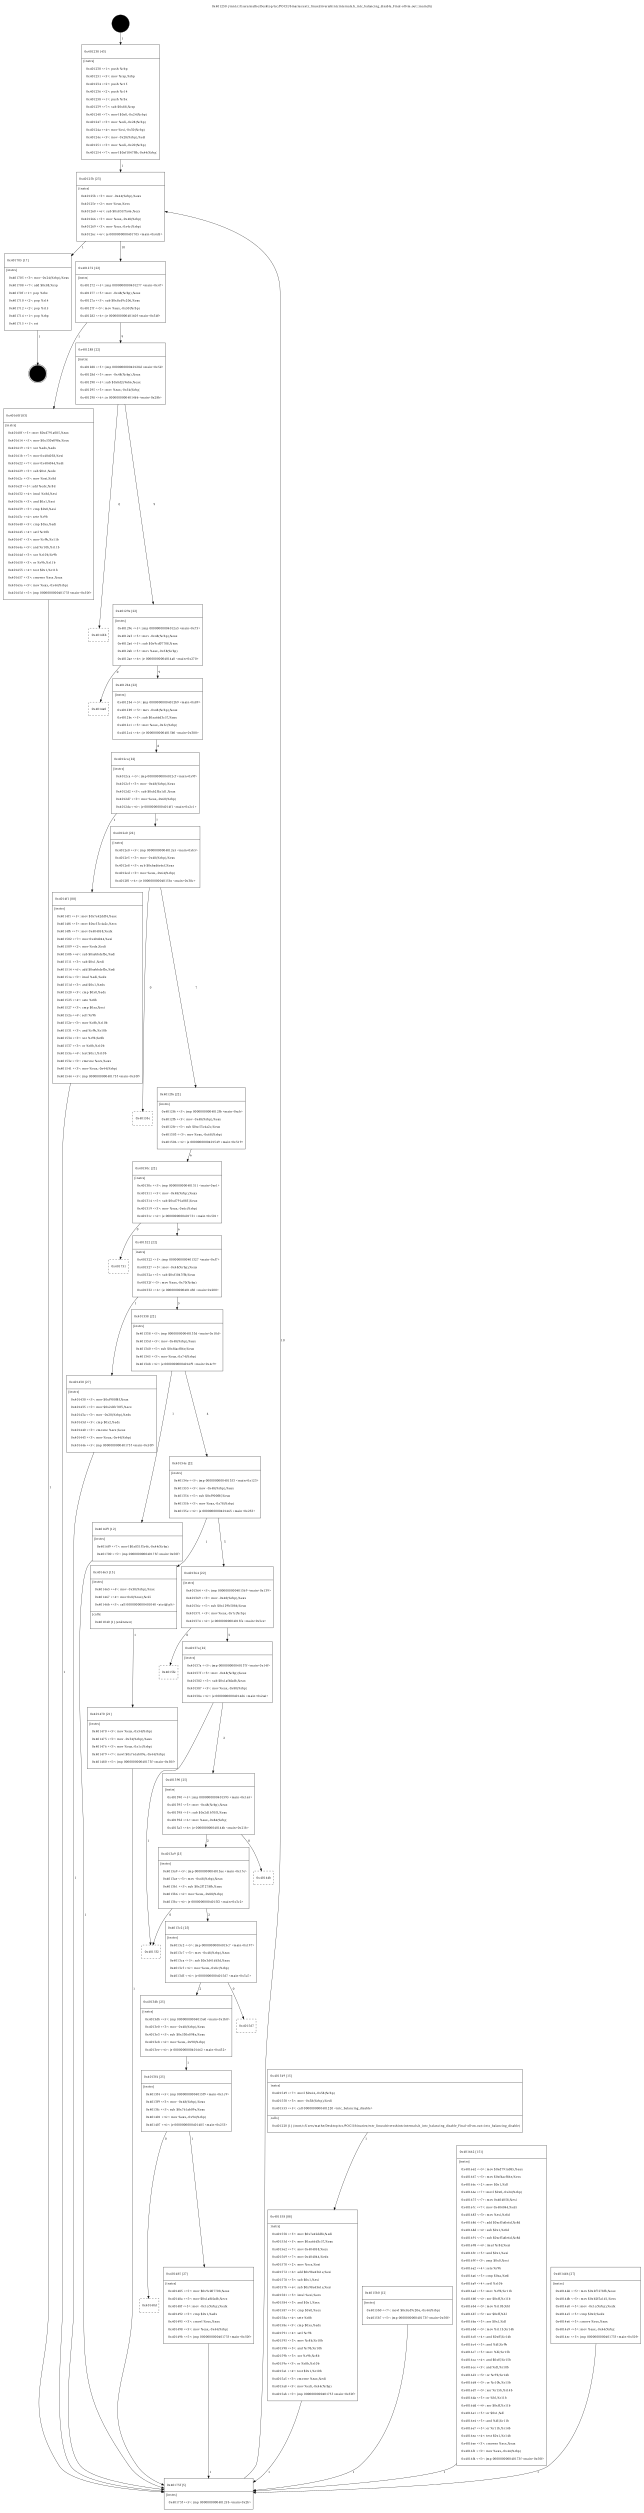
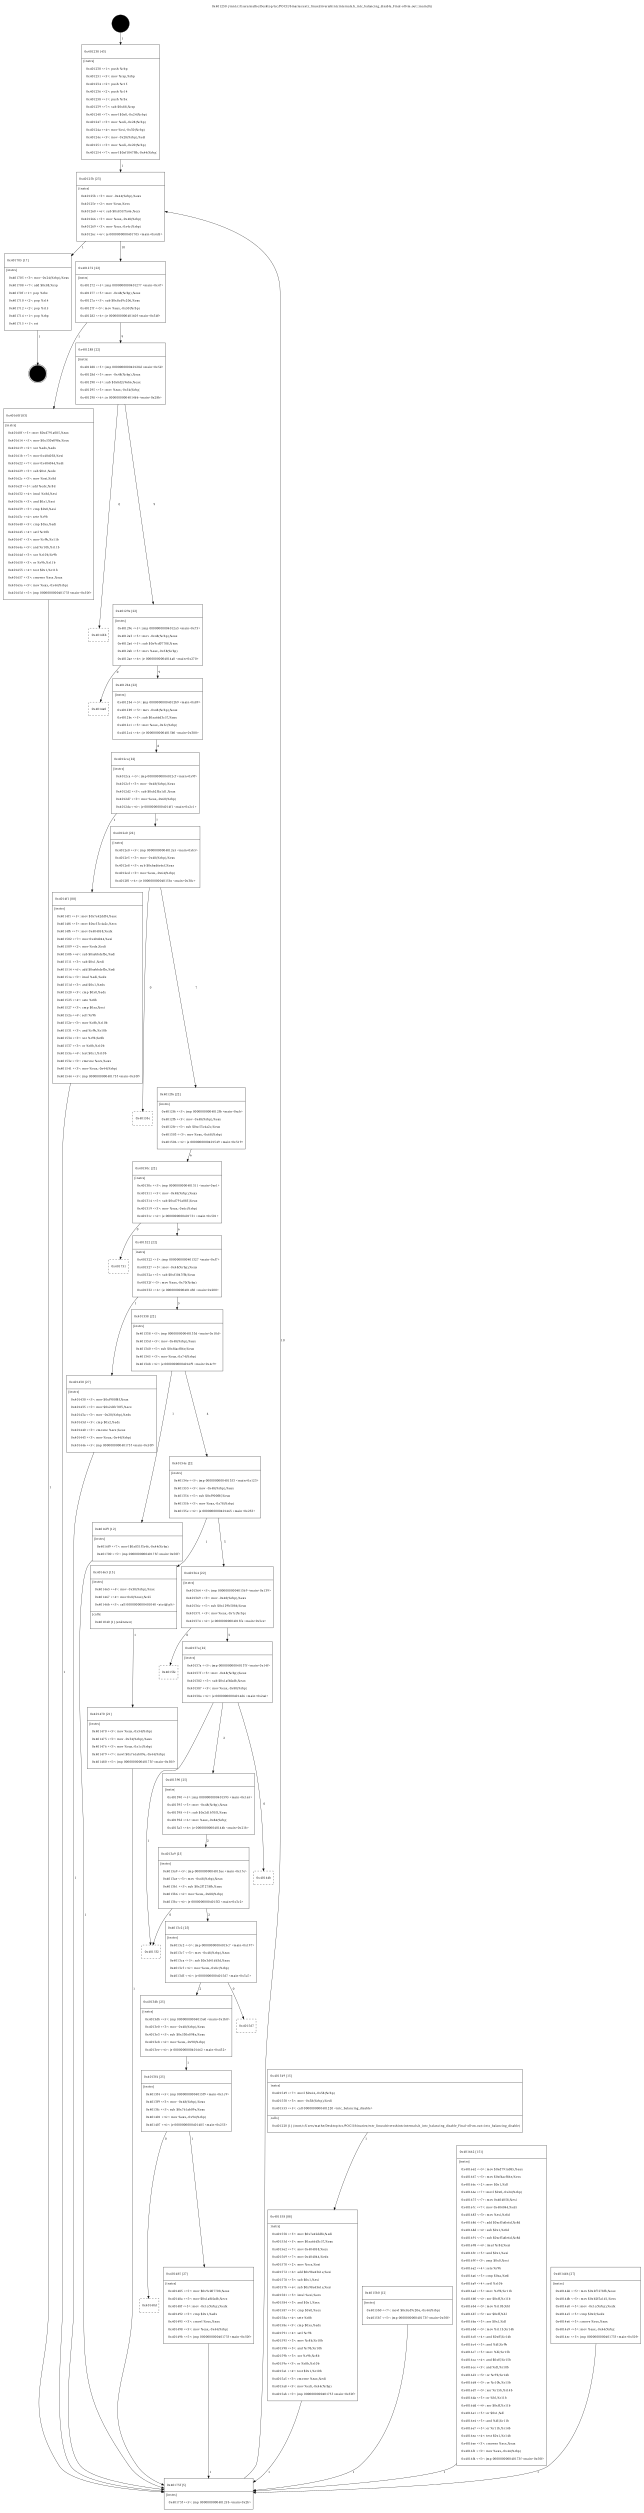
(253, 1851) -> (258, 1785)
